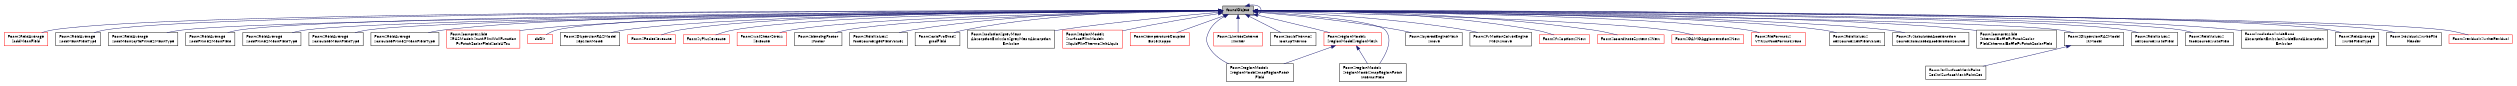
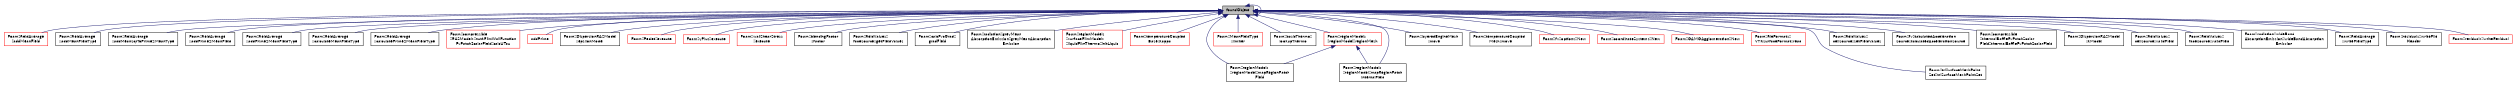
(540, 39) -> (540, 39)
(1238, 39) -> (1238, 39)
(1501, 39) -> (1501, 39)
(2025, 57) -> (1598, 18)
